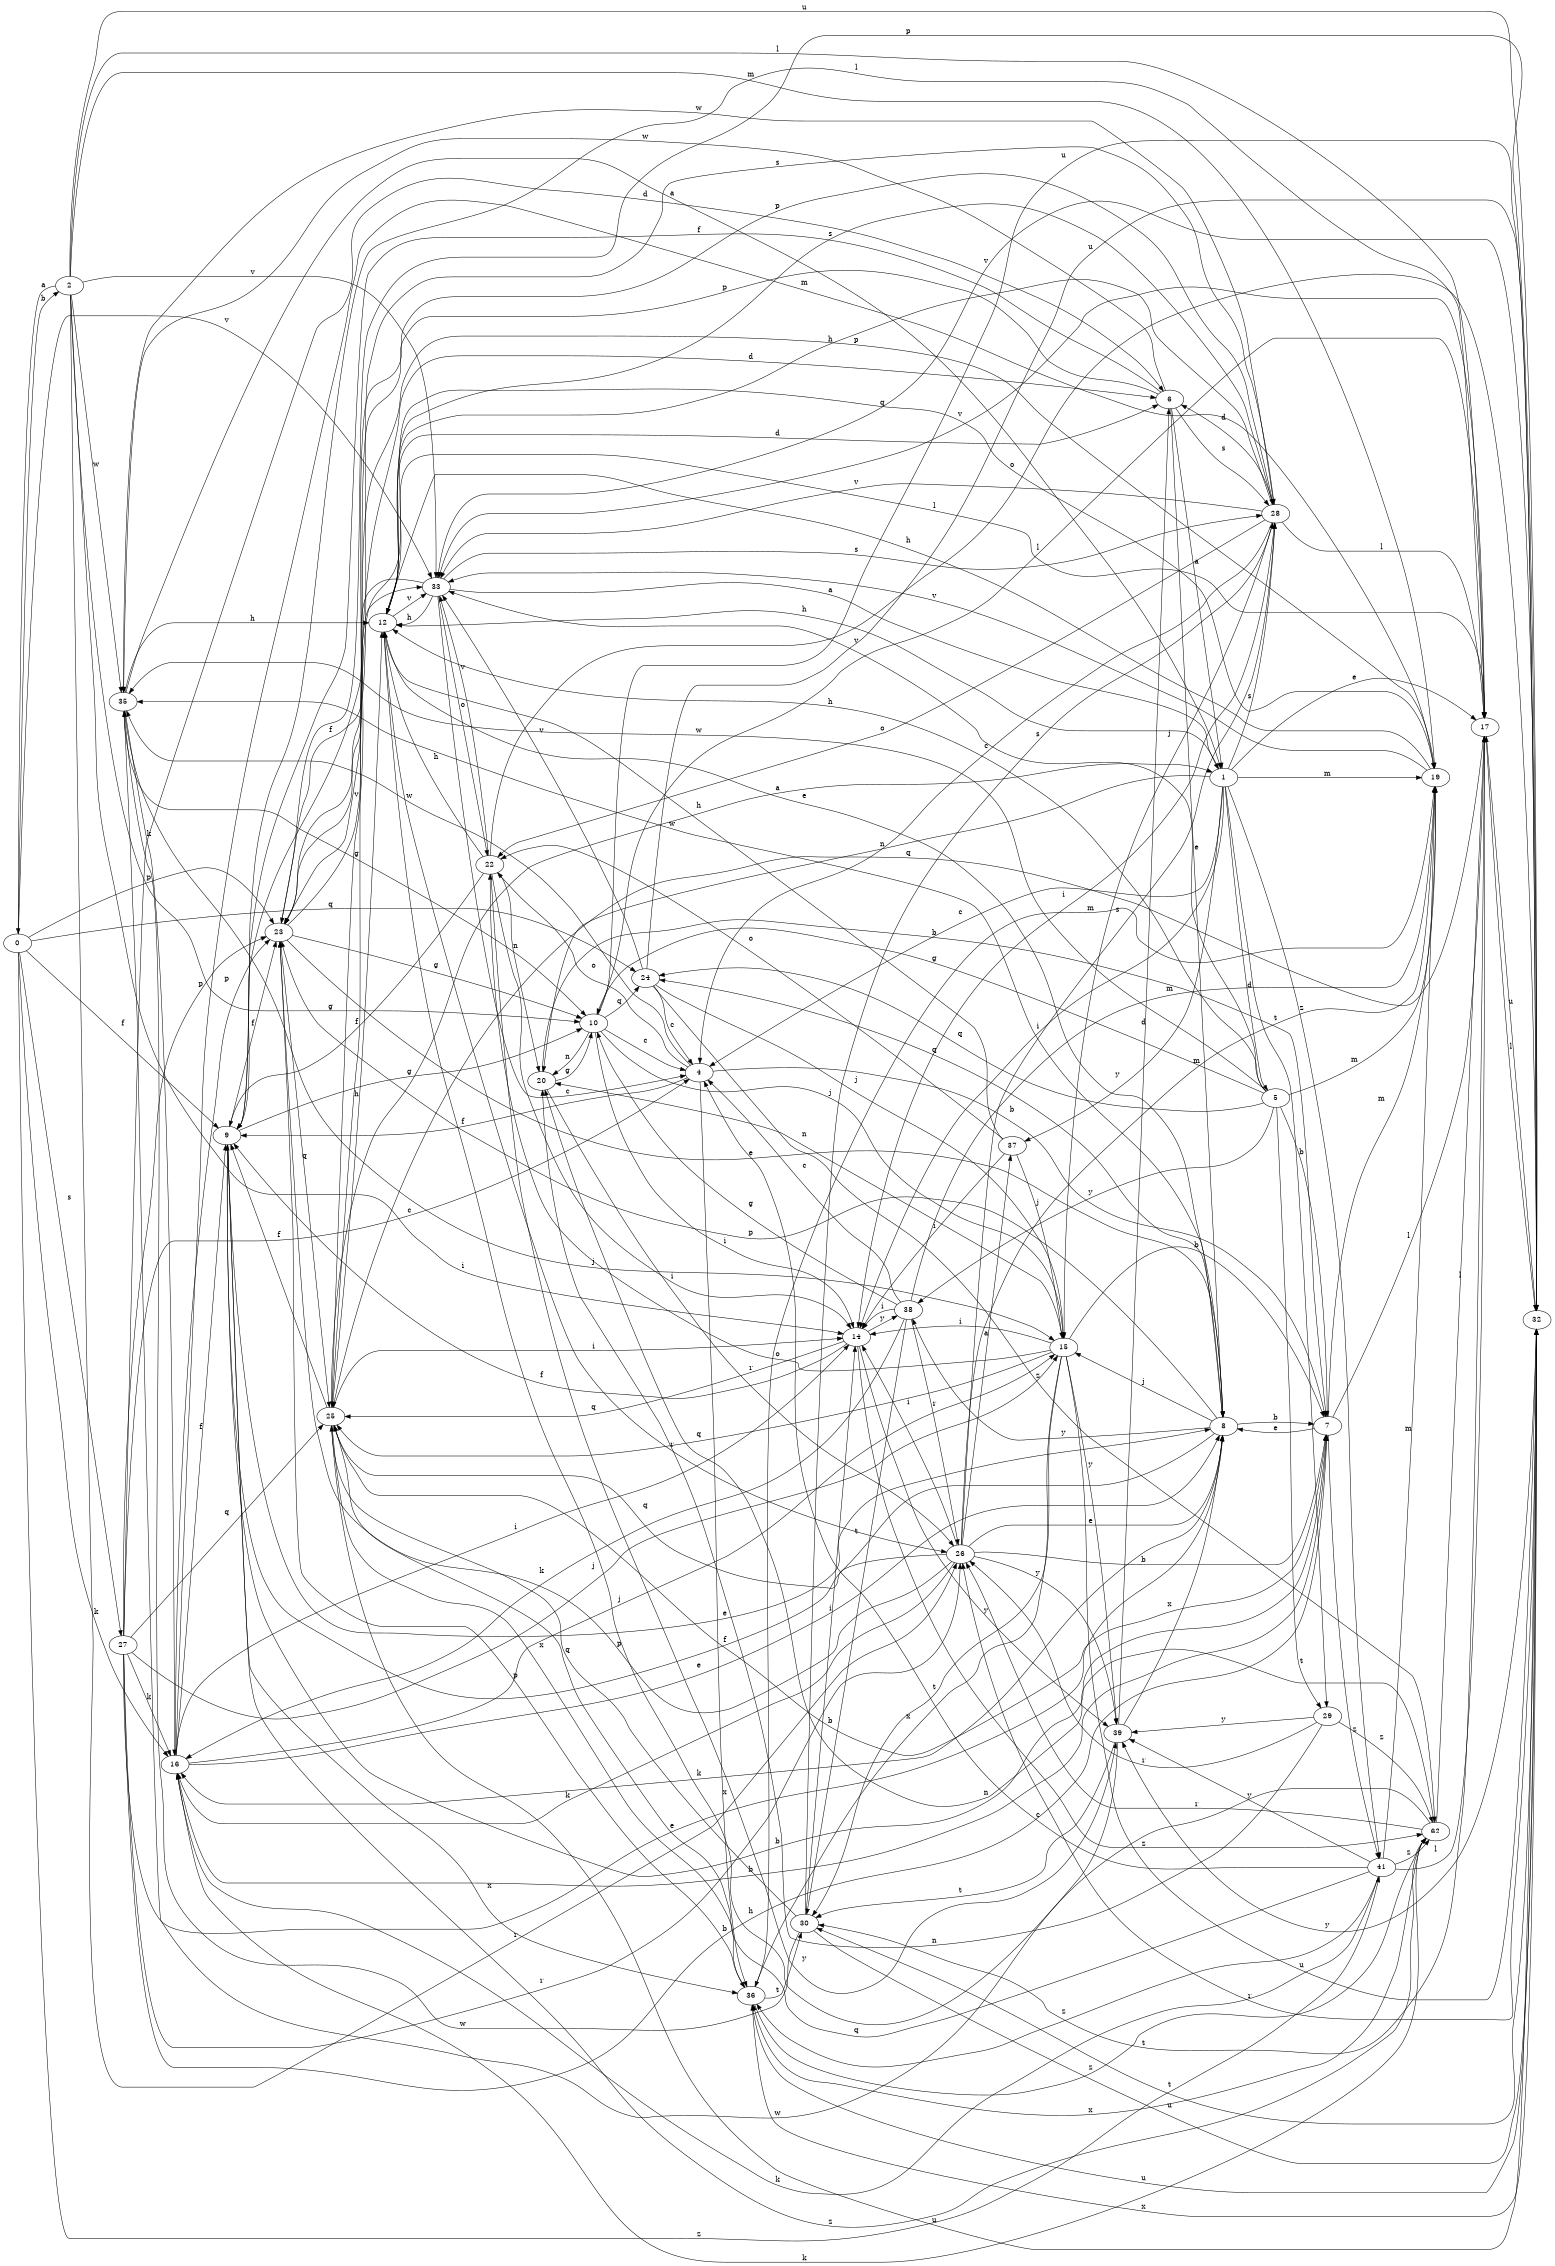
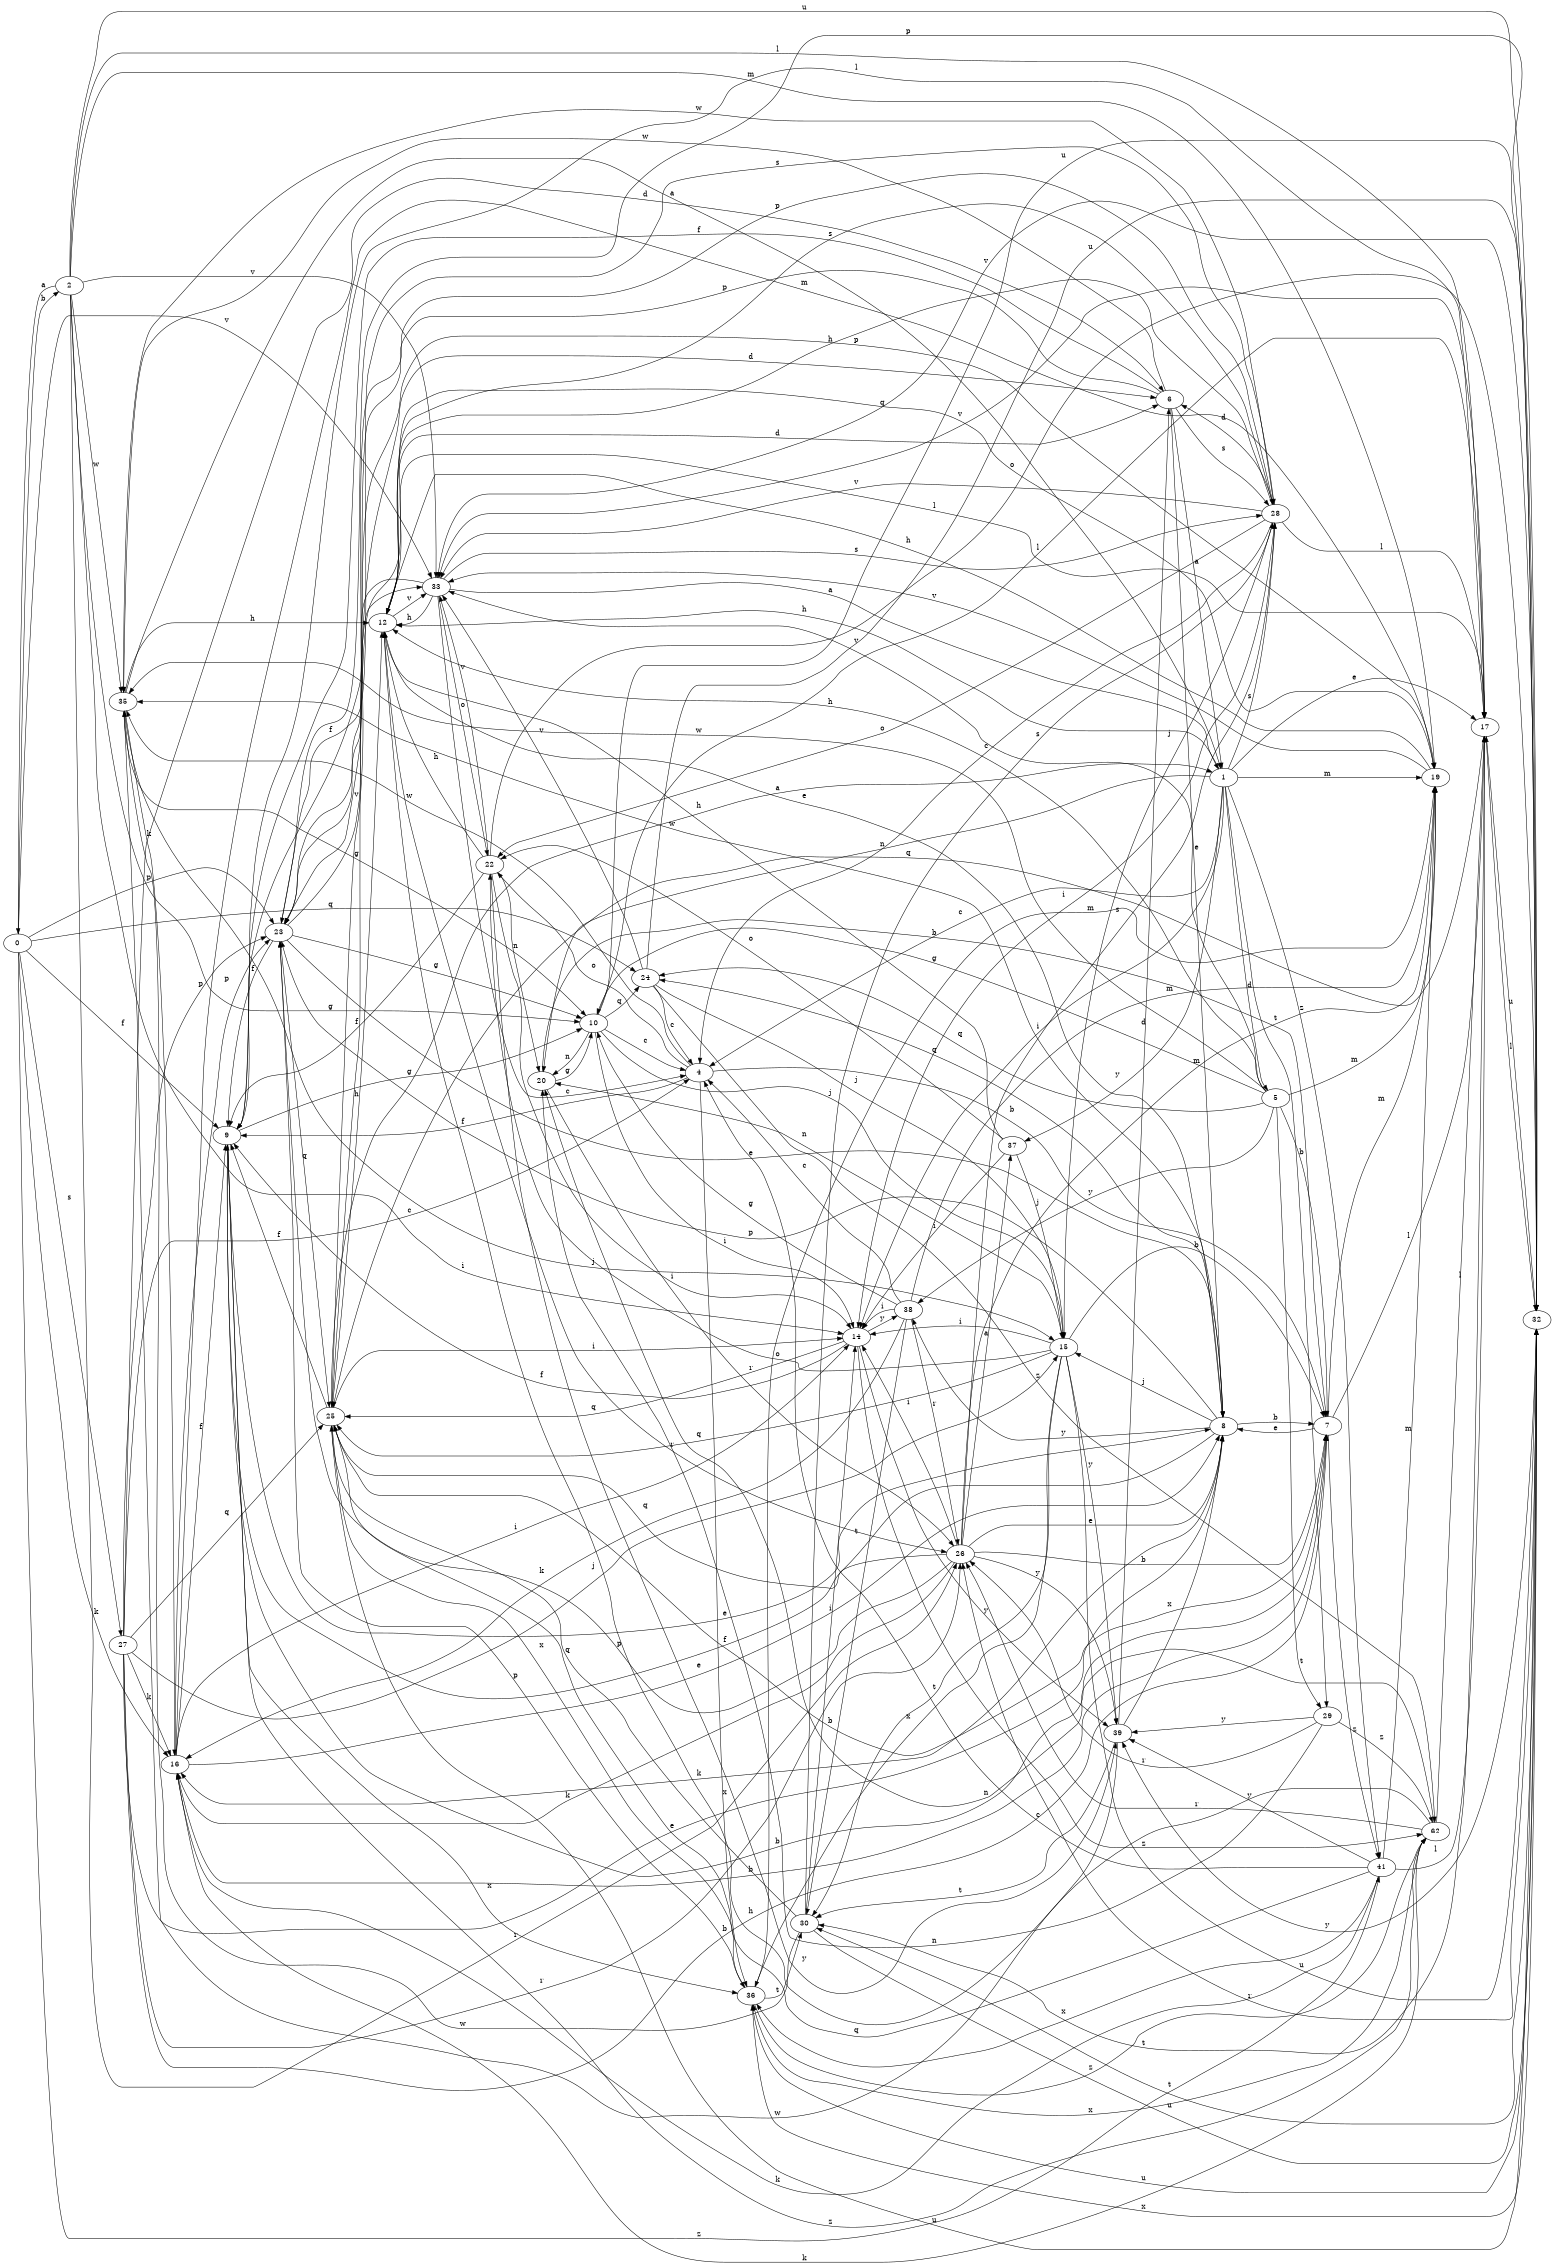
(252, 1037) -> (240, 1028)
(630, 1600) -> none
(1411, 1857) -> none
(1064, 2012) -> (1064, 2012)
